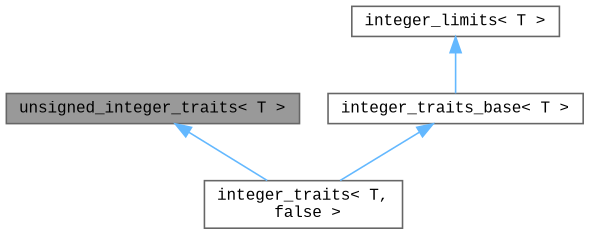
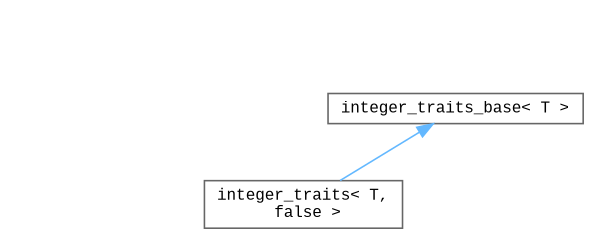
(456, 21) -> none
(153, 109) -> none
